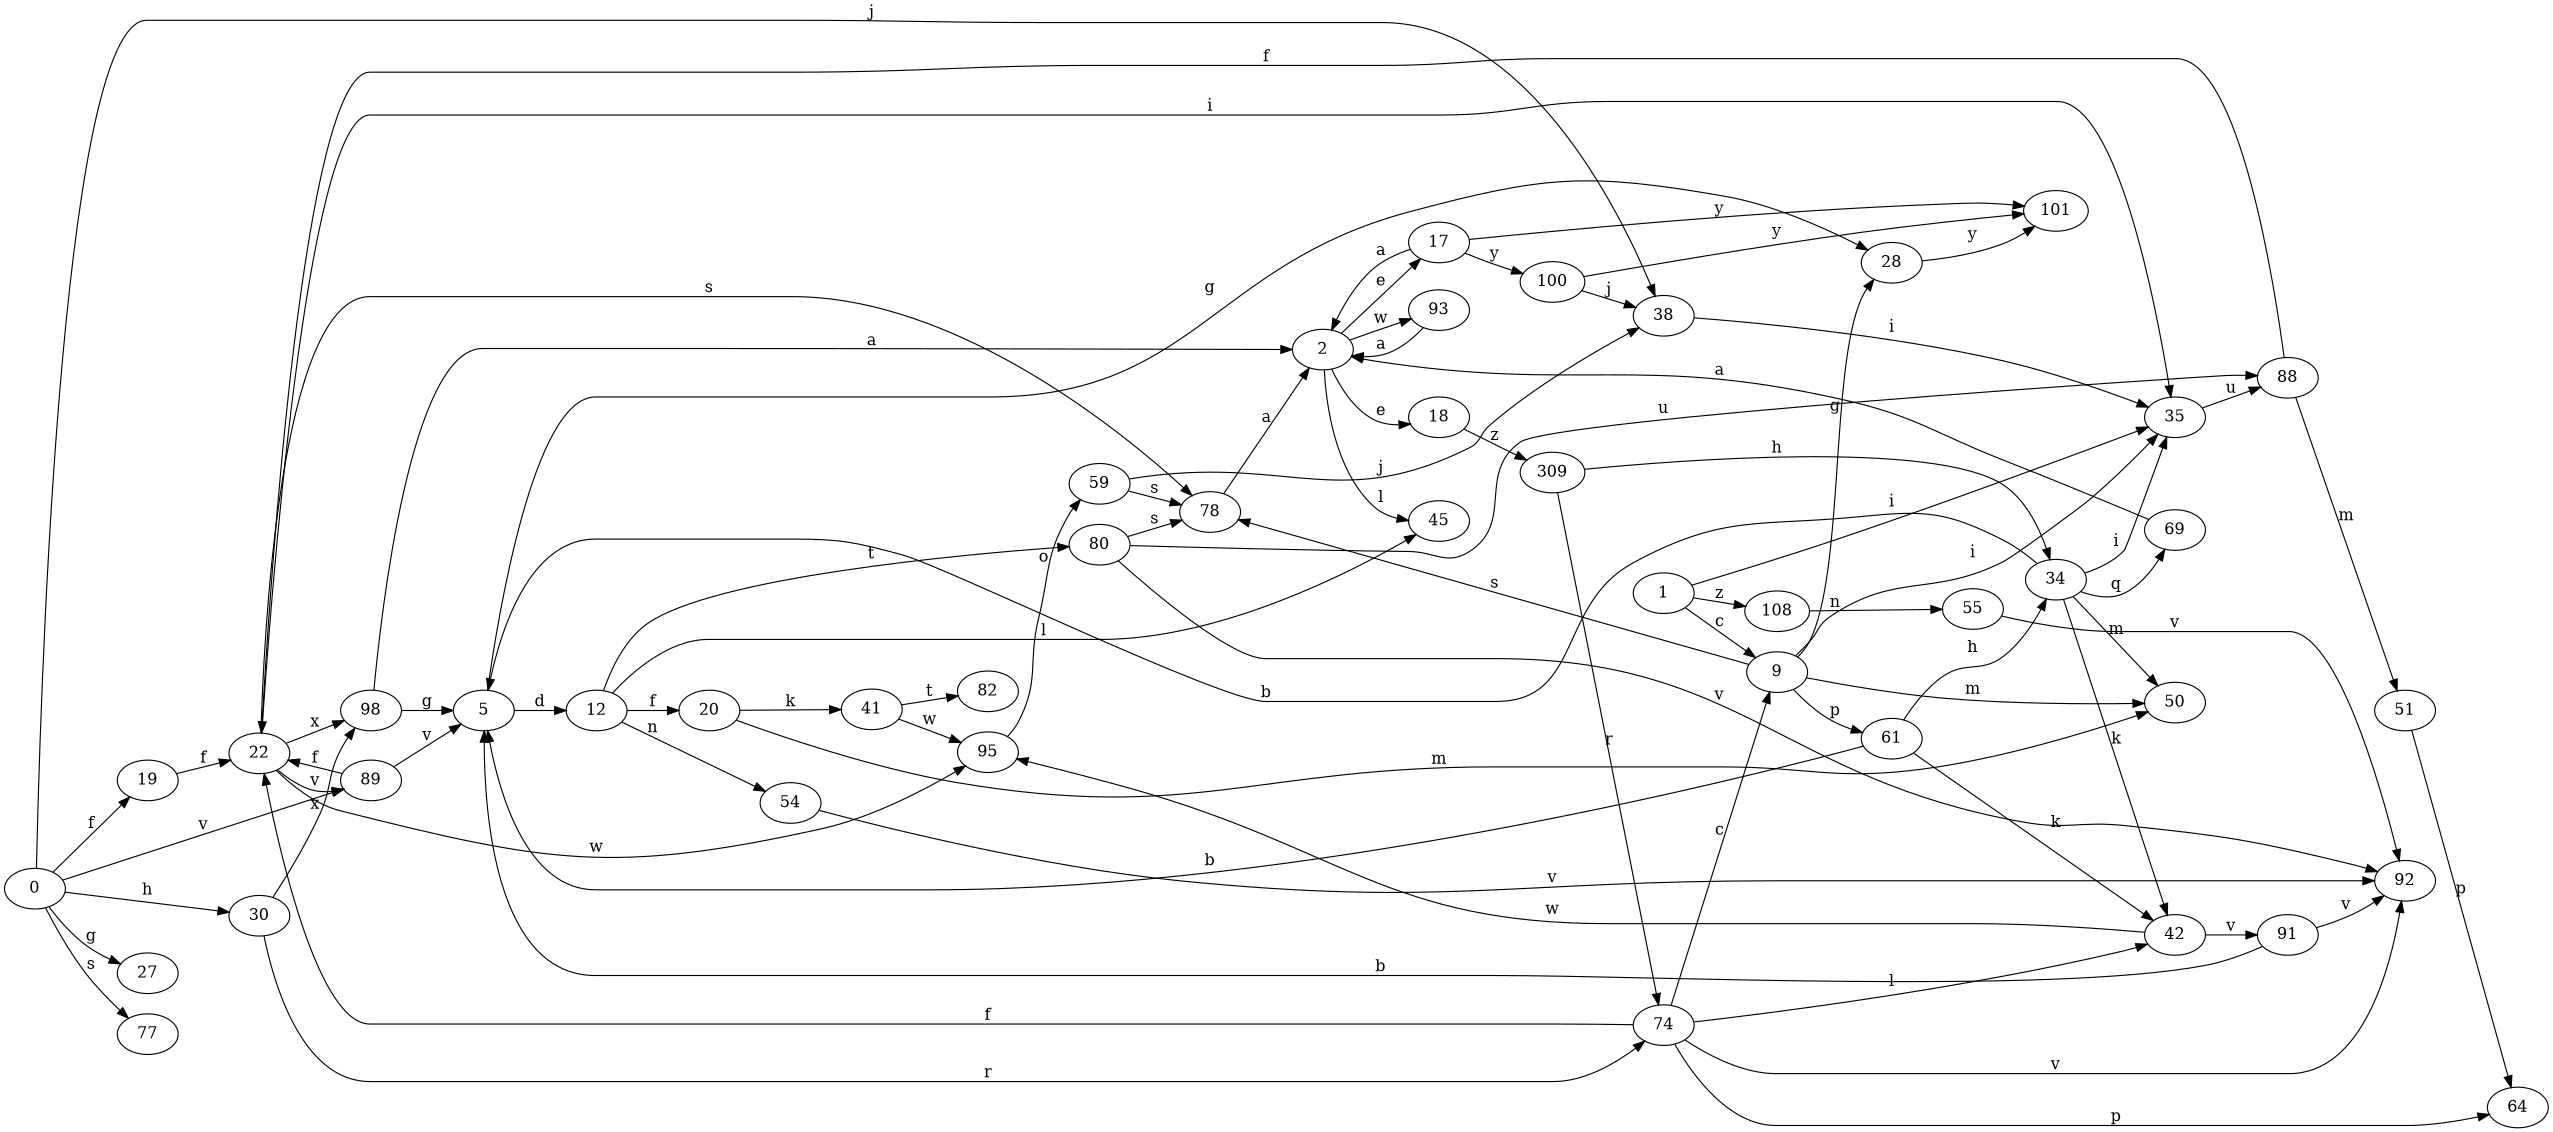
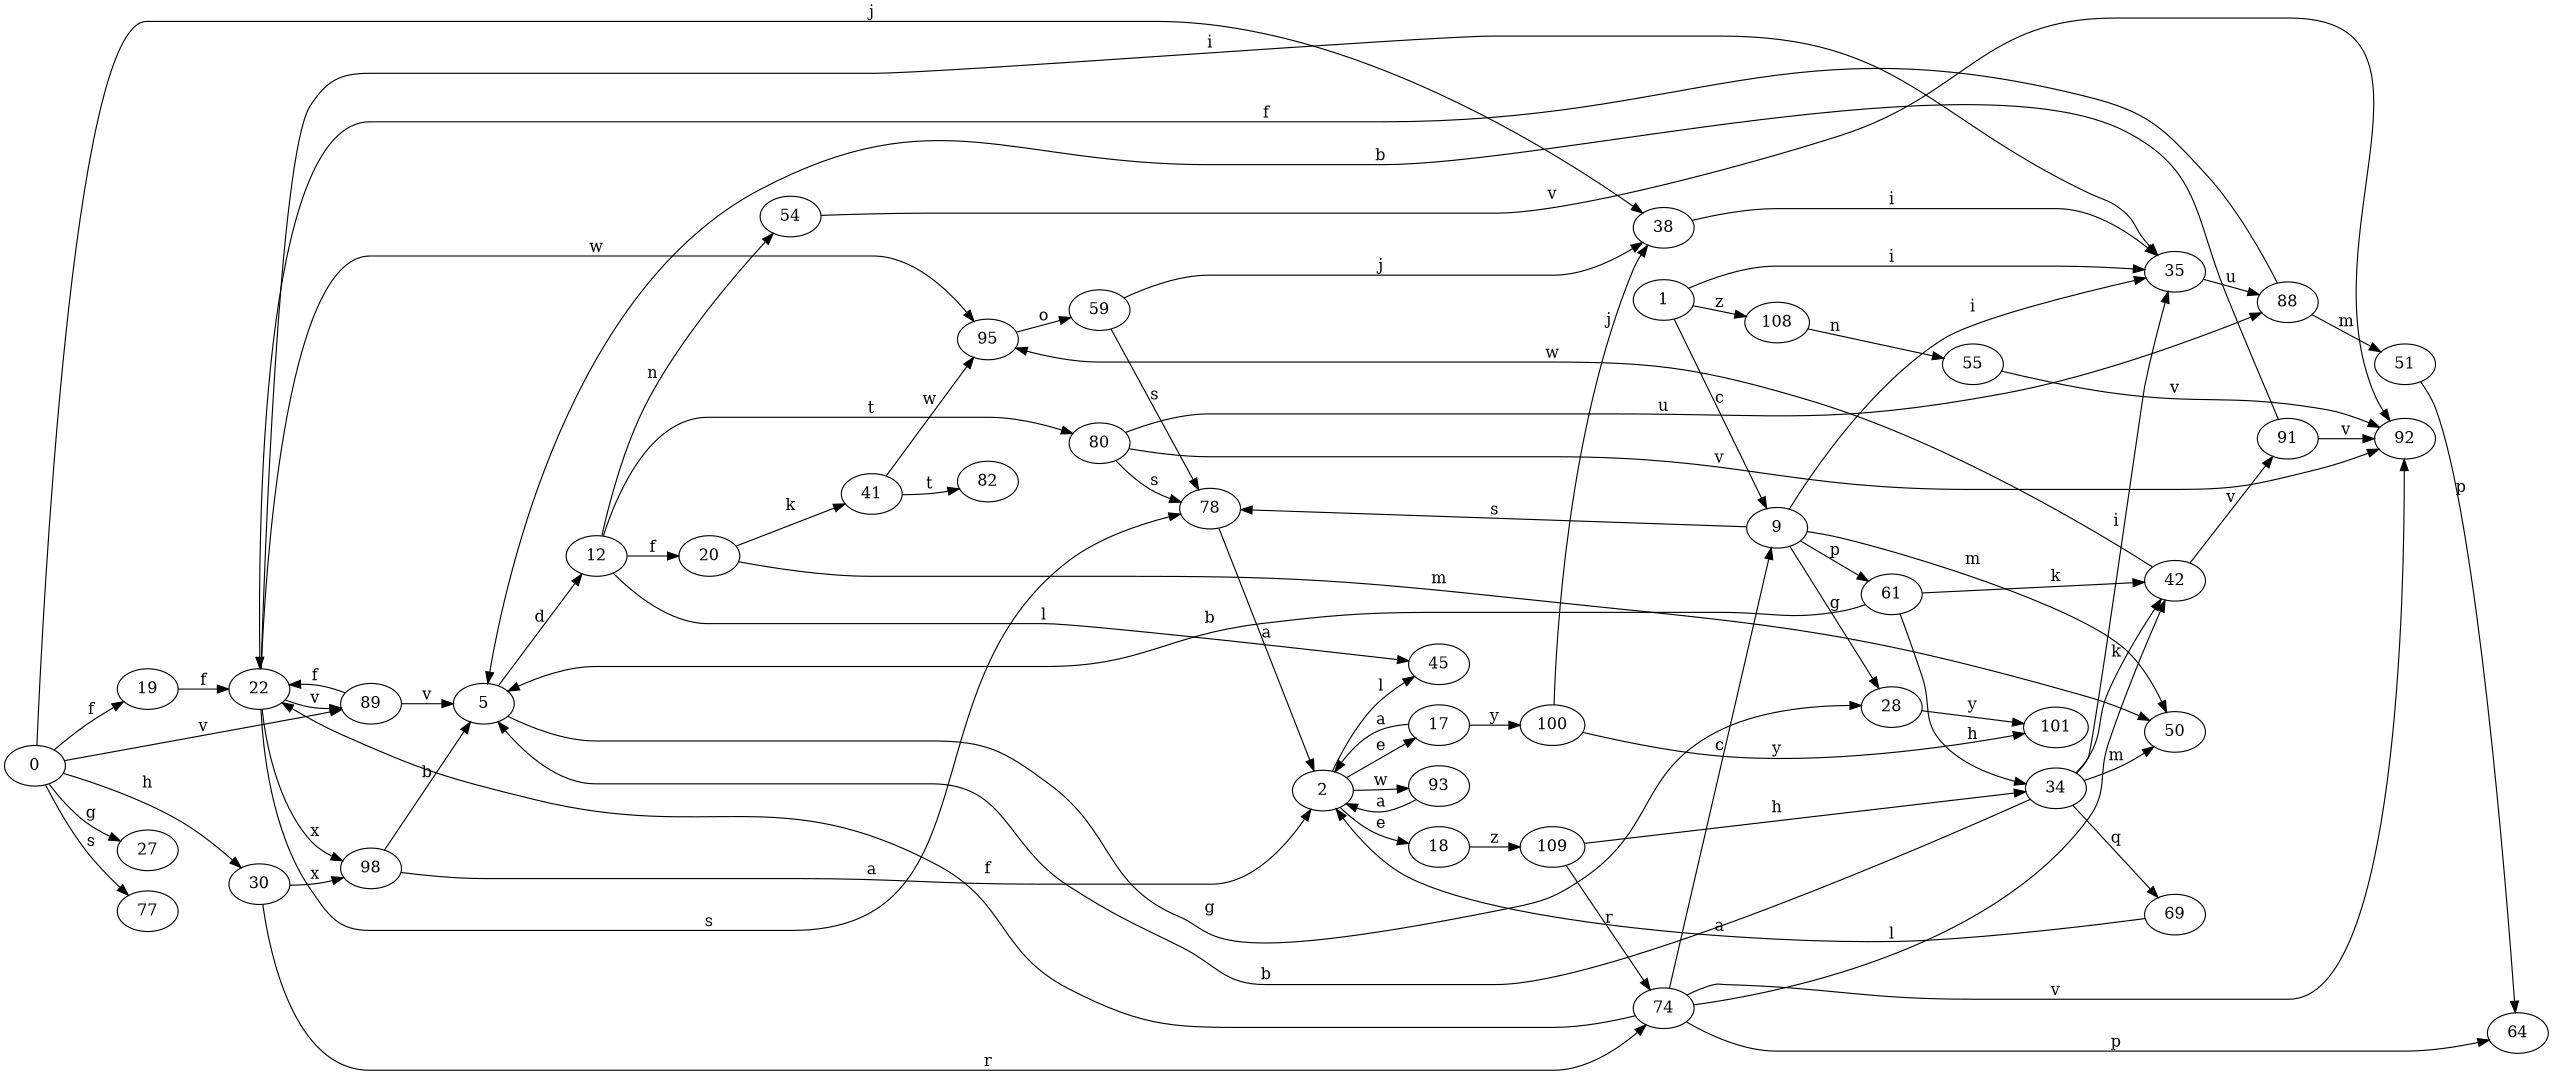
(1741, 216) -> none
(1552, 473) -> (1552, 847)
(427, 702) -> (427, 773)
